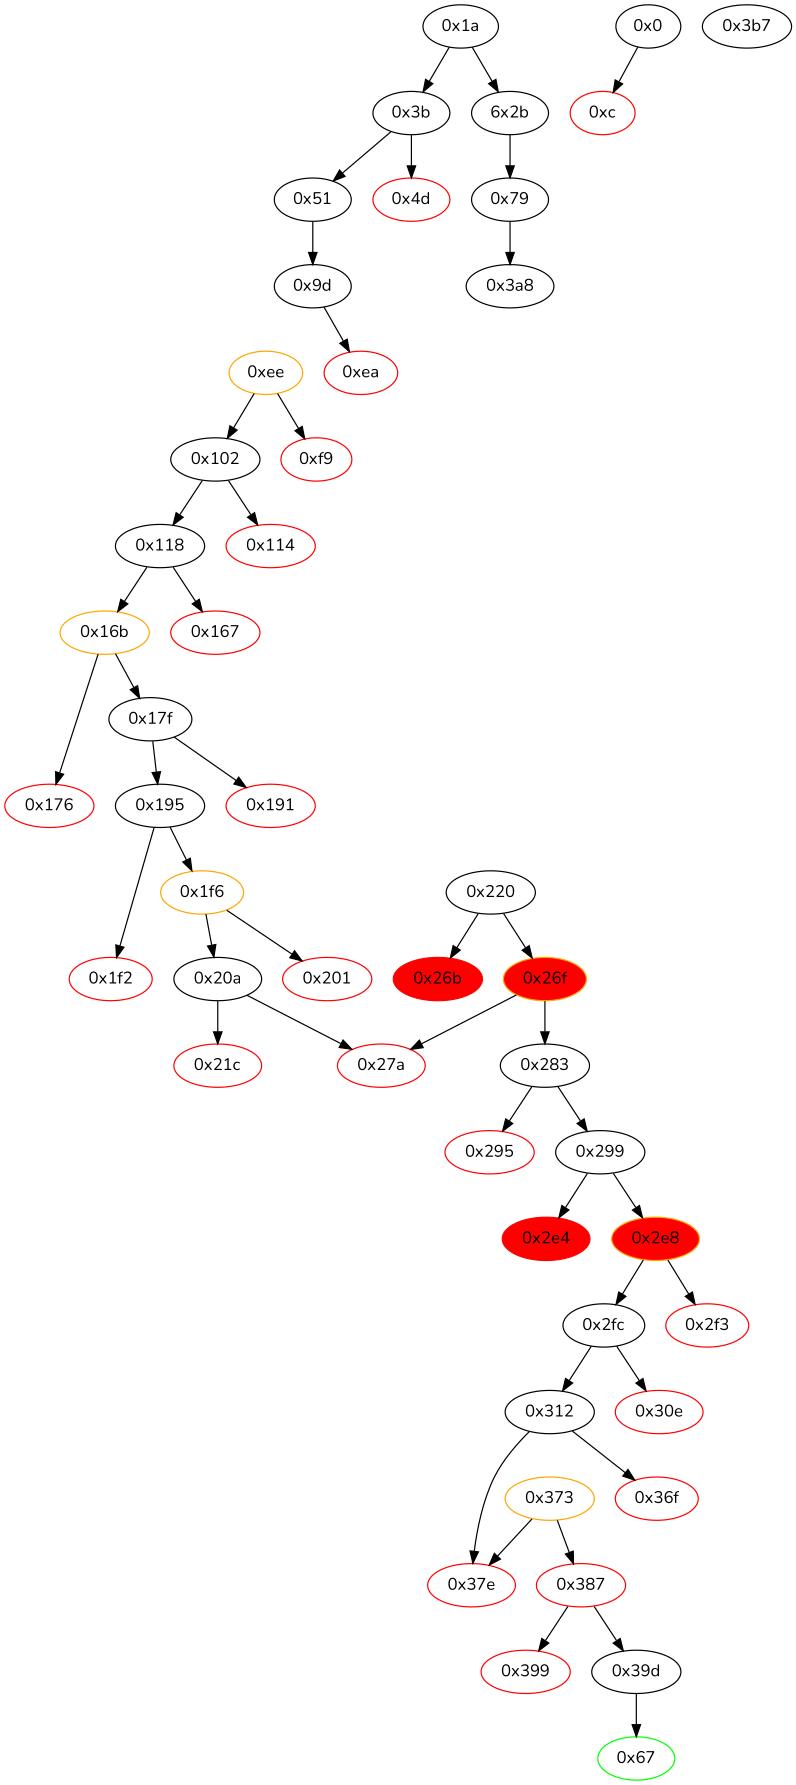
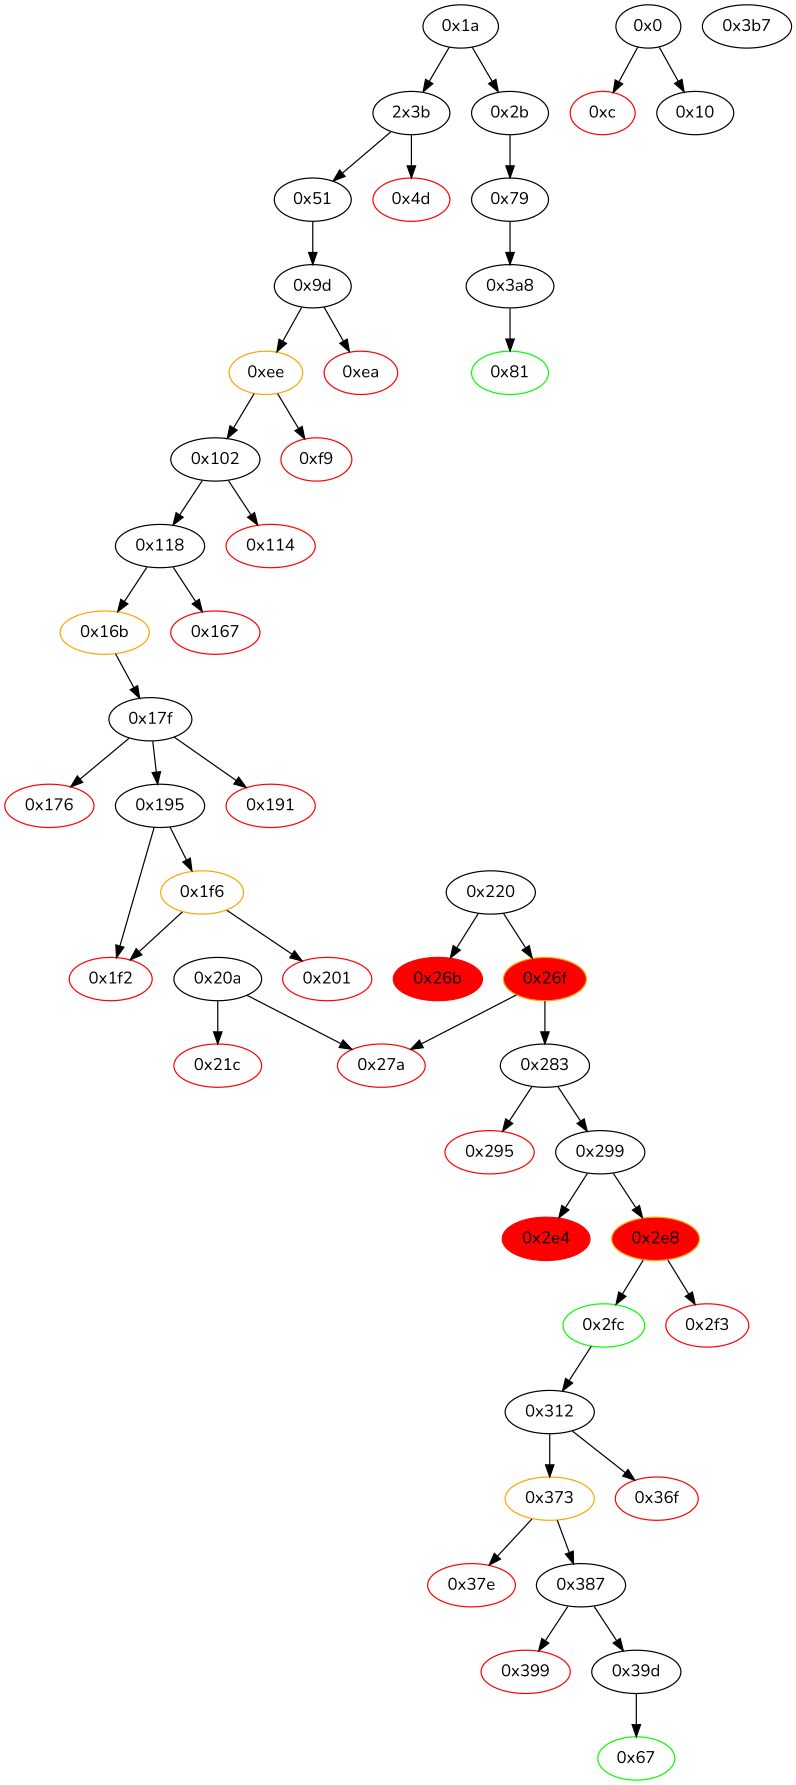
(411, 113) -> (411, 113)
(510, 113) -> (510, 113)
none -> (695, 113)
none -> (292, 324)
none -> (510, 373)
(79, 713) -> (105, 759)
(209, 929) -> (161, 932)
(604, 1325) -> (604, 1325)
(659, 1412) -> none
(490, 1486) -> (550, 1449)
(581, 1585) -> (581, 1585)
